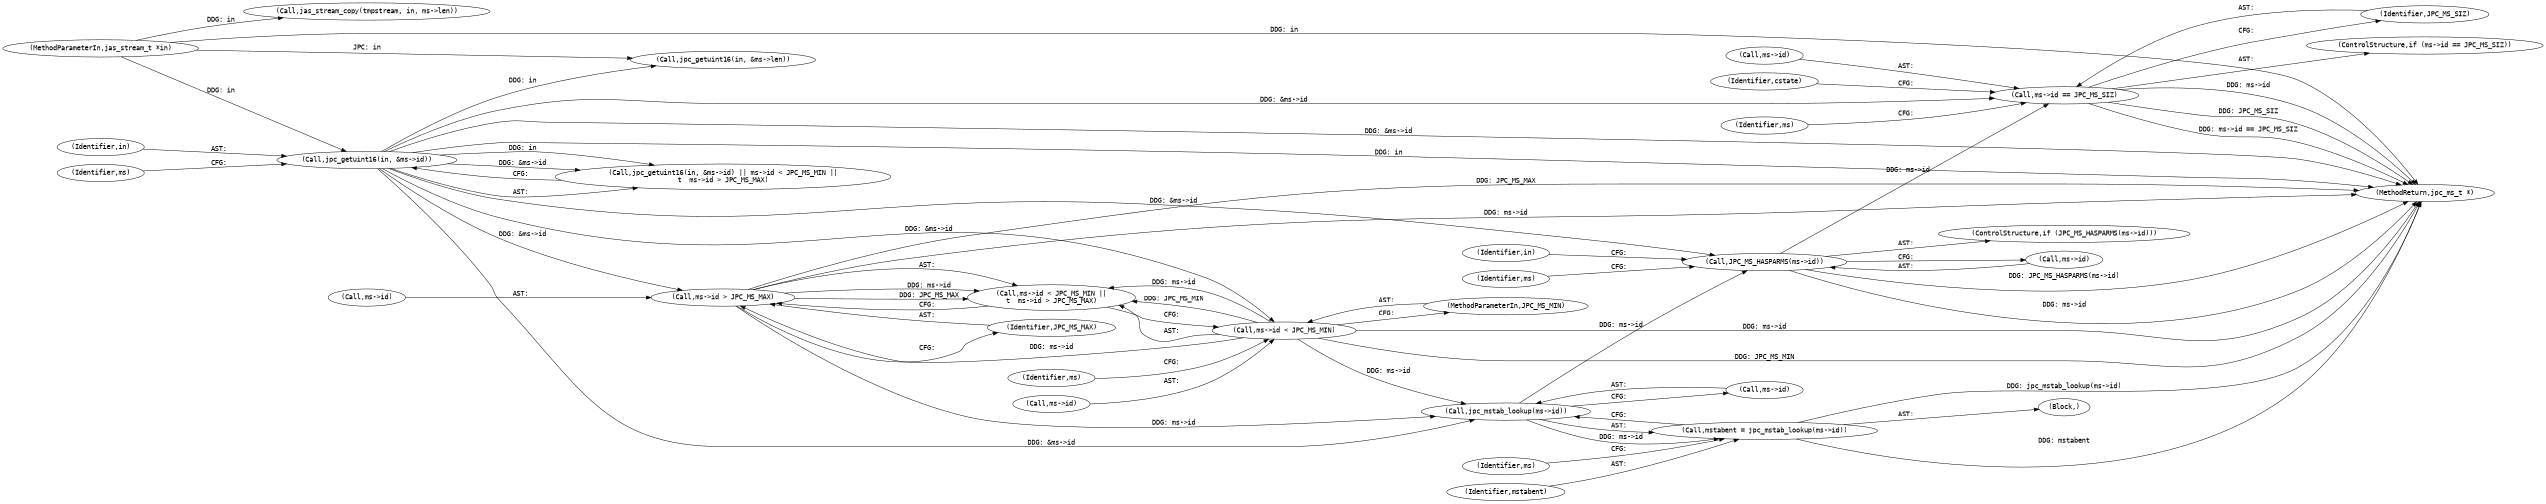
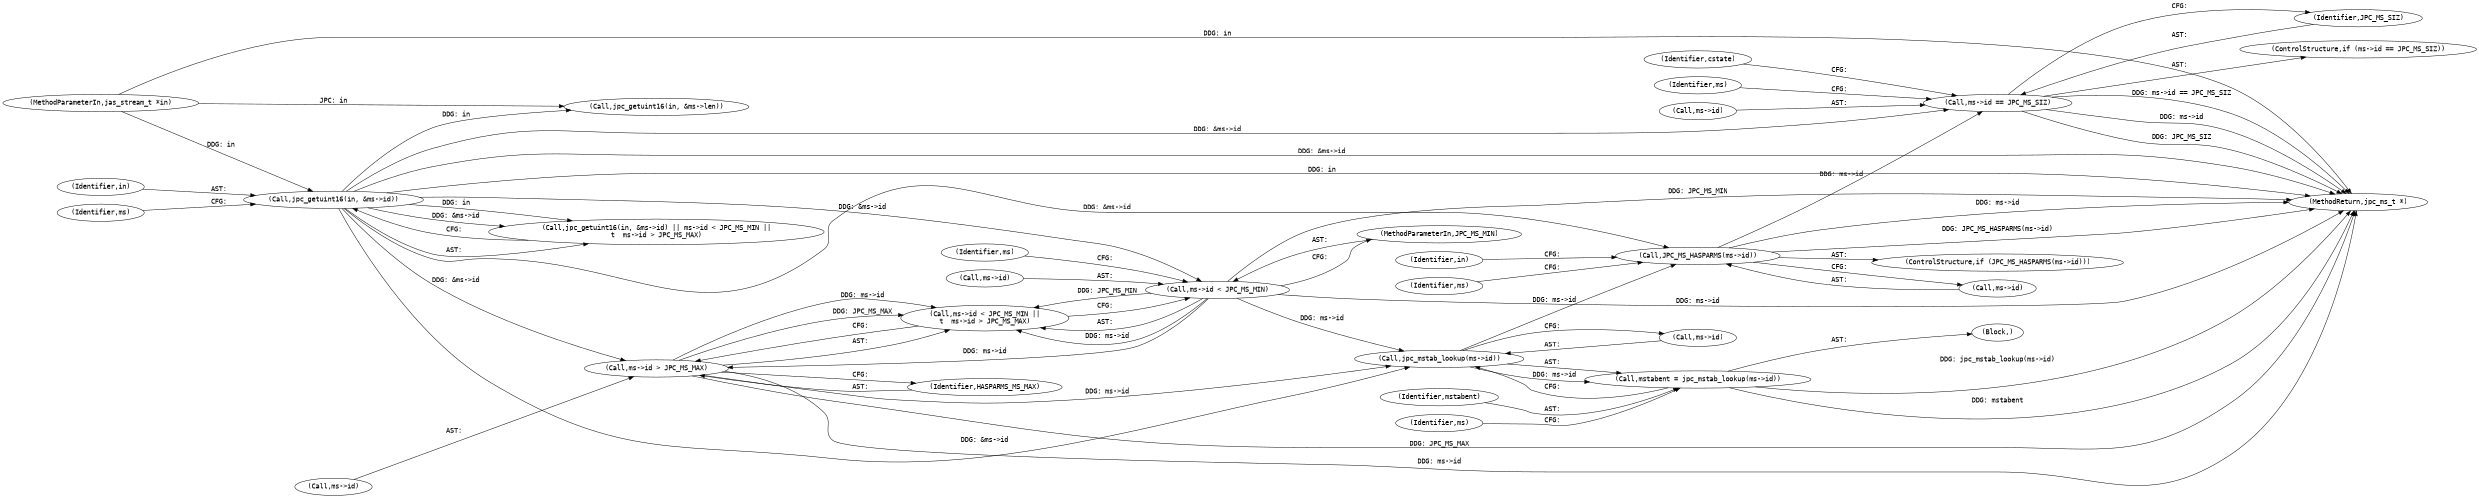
(367, 12) -> none
(1051, 328) -> (985, 387)
